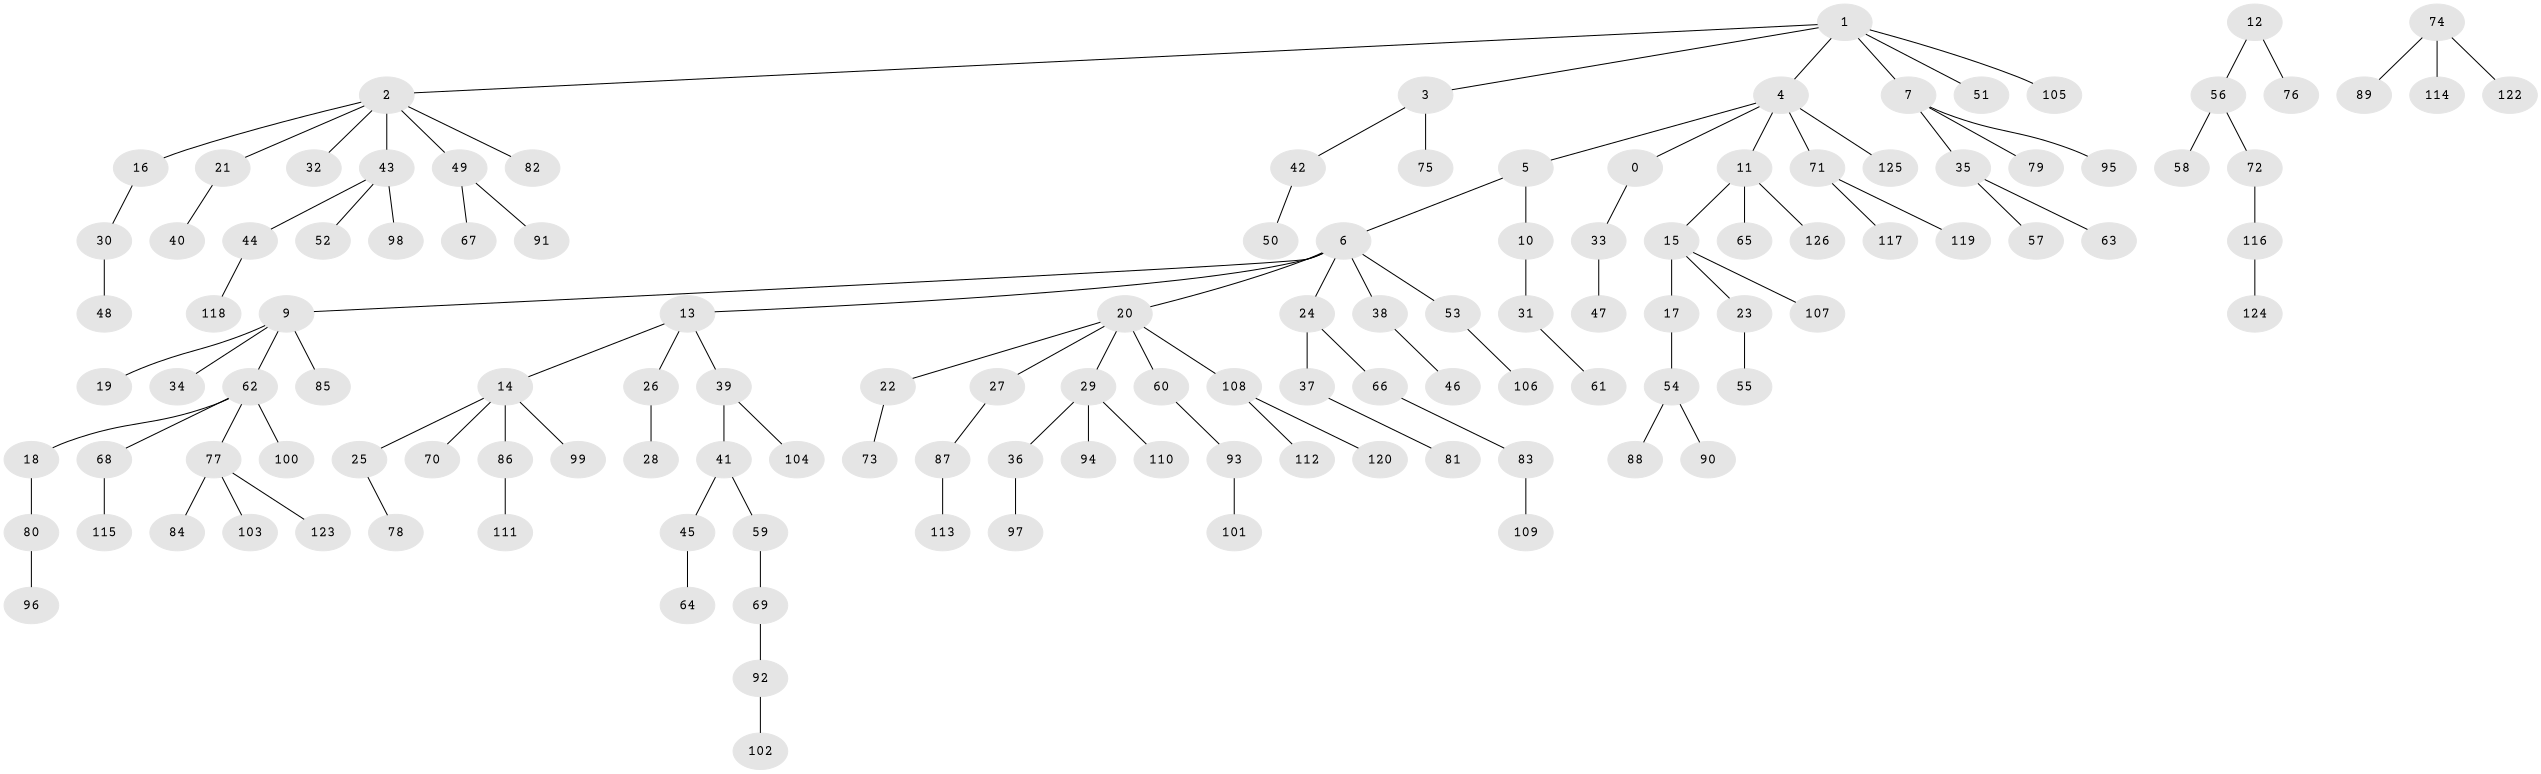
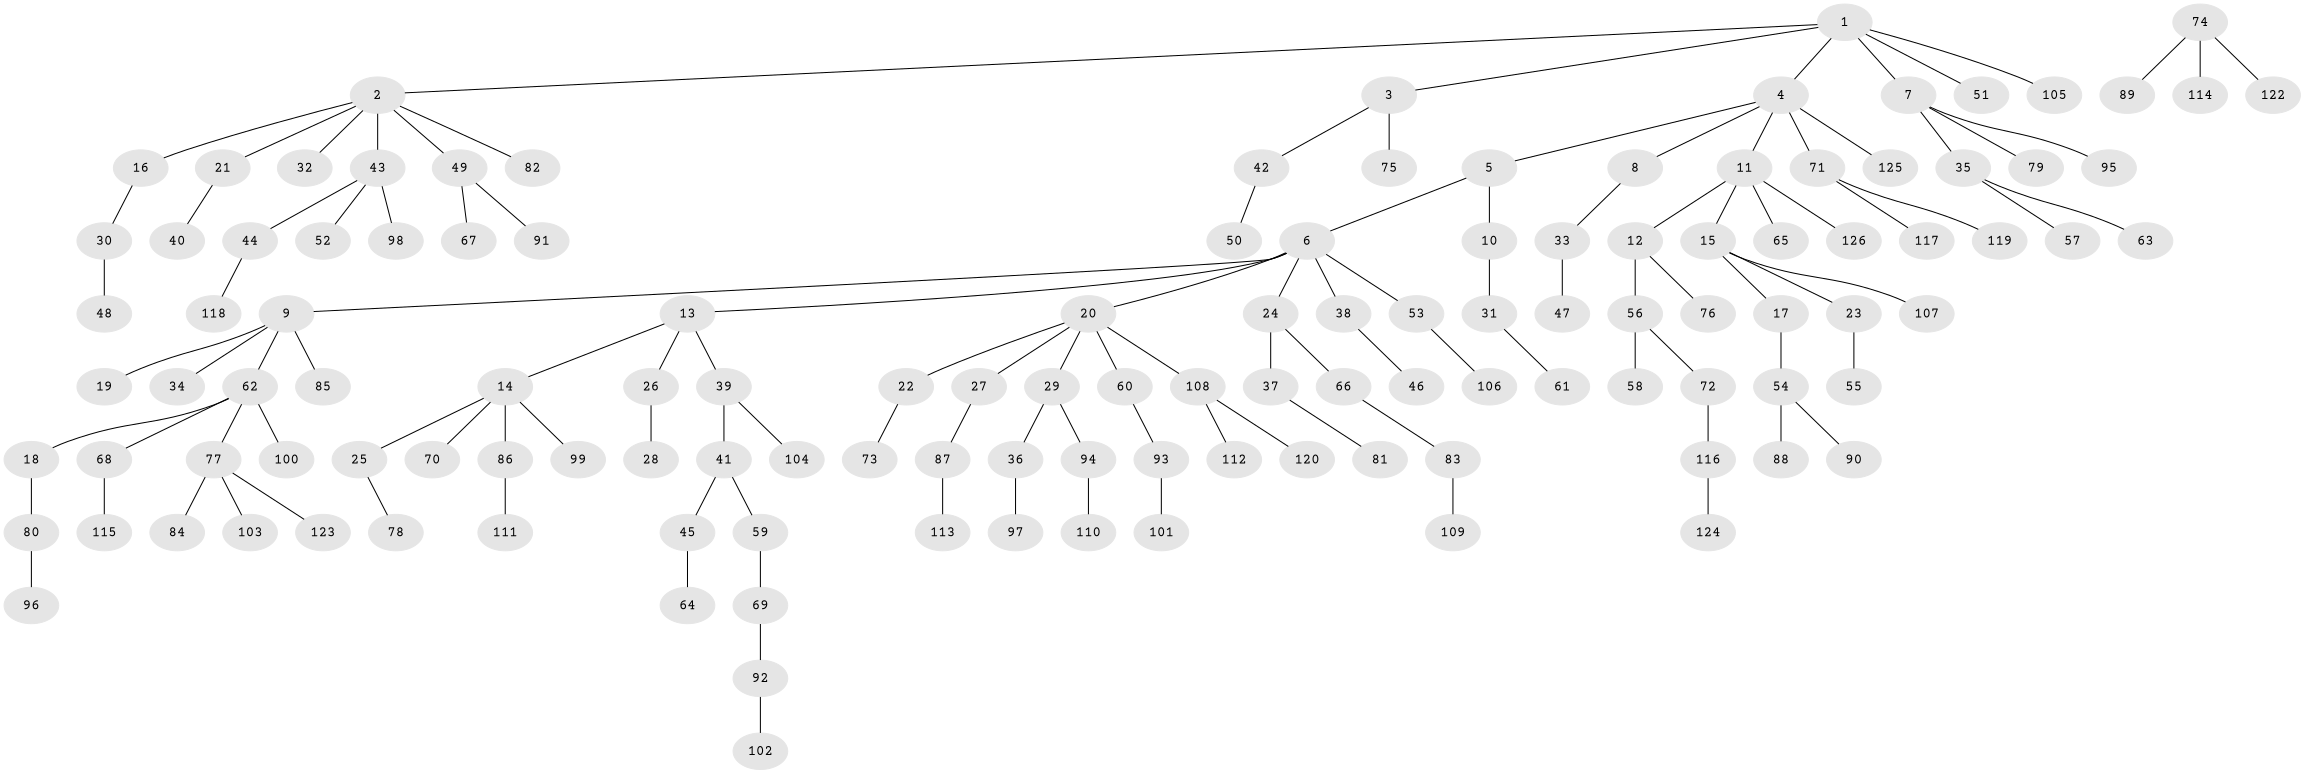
(1635, 168) -> (1635, 168)
none -> (1690, 205)
(1125, 423) -> (1088, 496)
